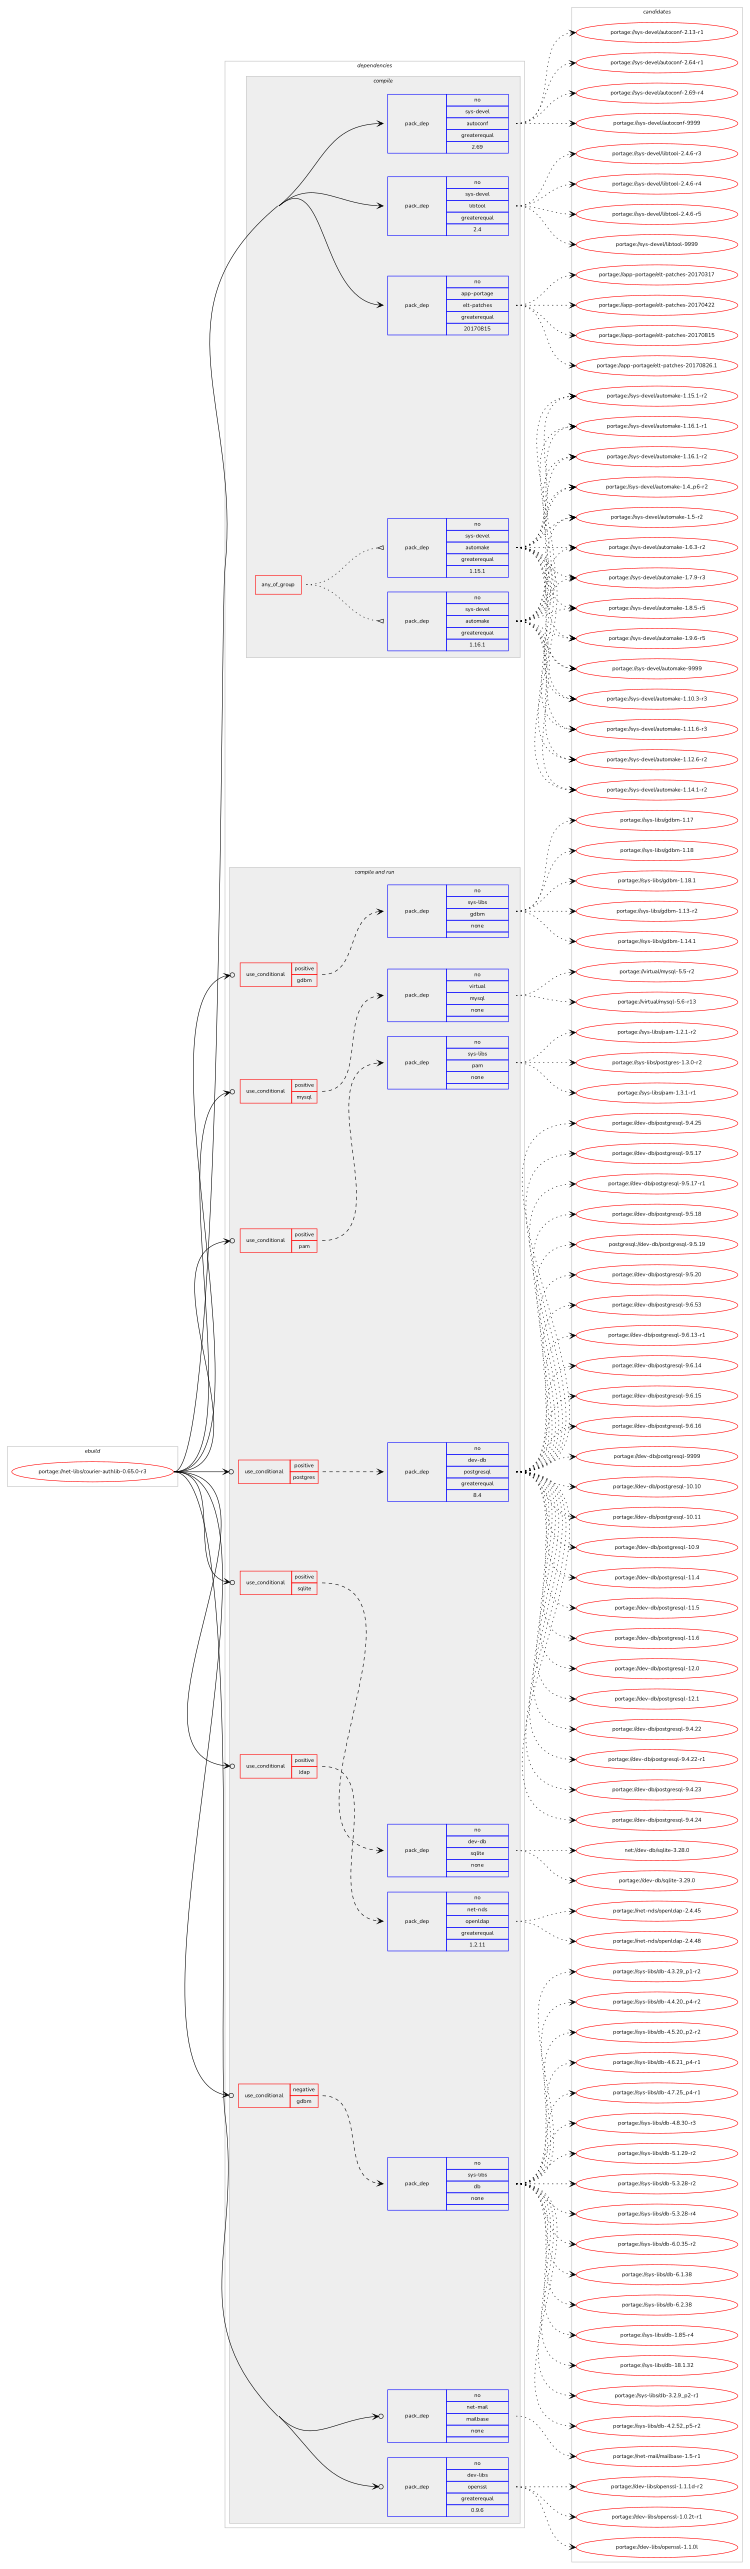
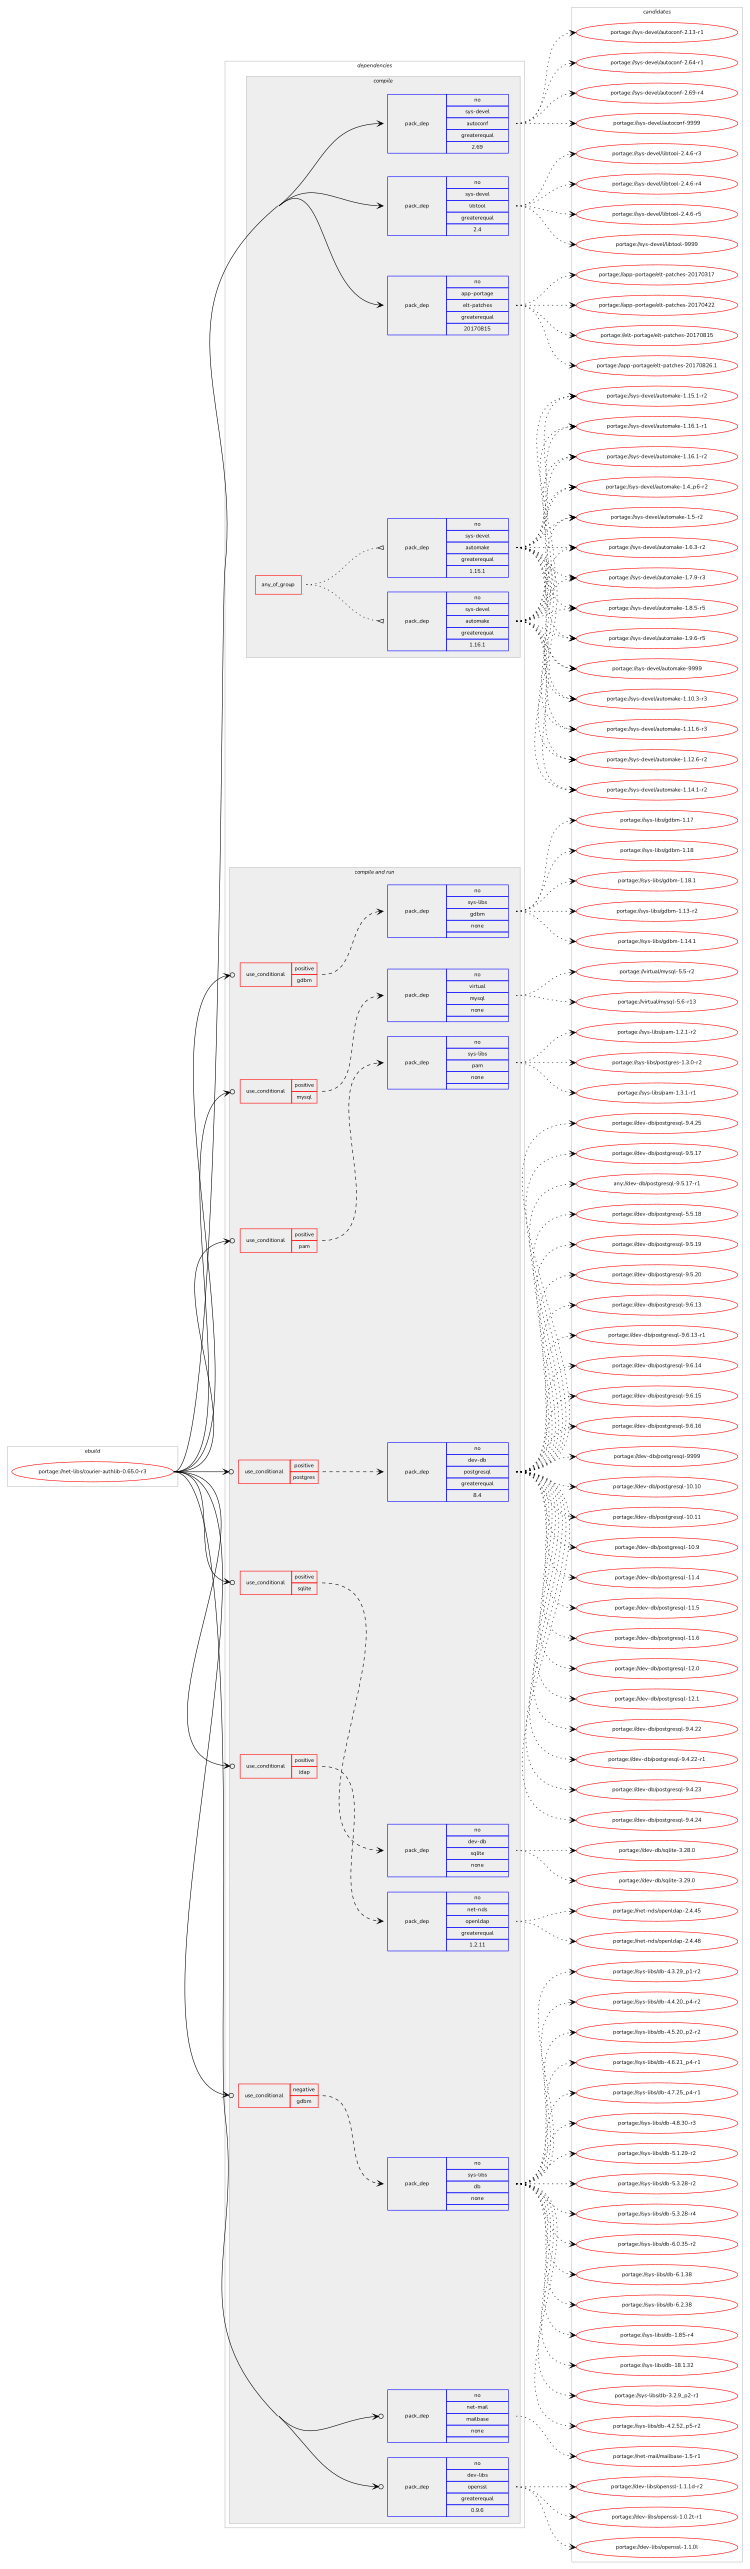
(657, 336) -> (657, 336)
(657, 1184) -> (657, 1184)
(657, 1214) -> (657, 1214)
(657, 1245) -> (657, 1245)
(657, 1305) -> (657, 1305)
(657, 1851) -> (657, 1851)
